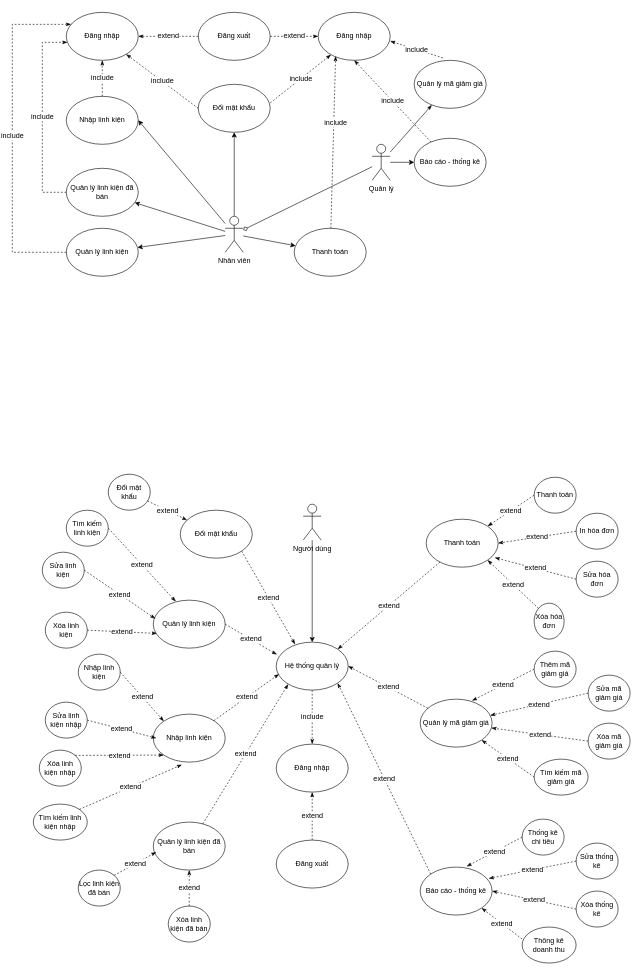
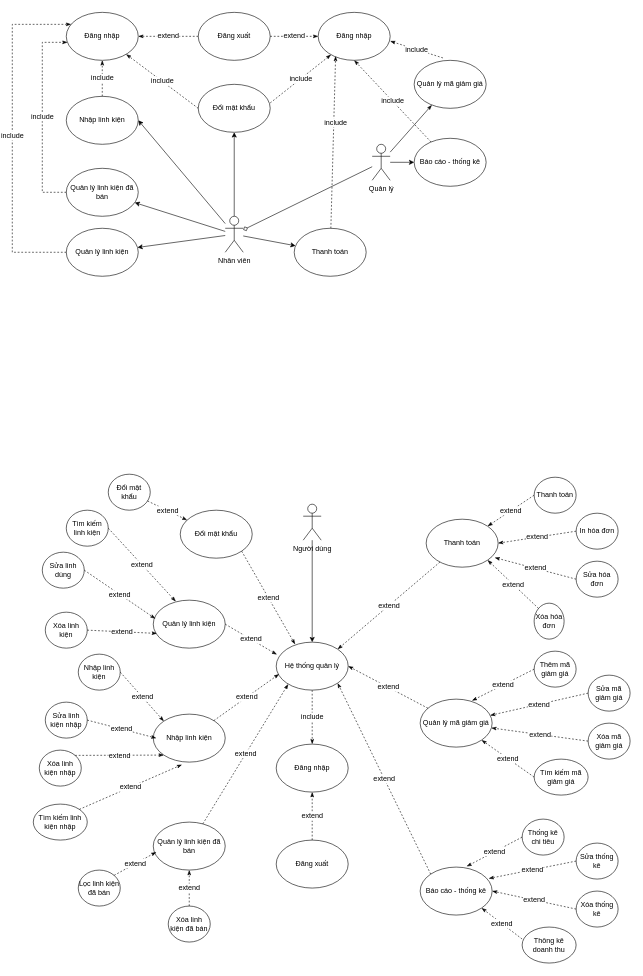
(63, 570) -> (63, 570)
